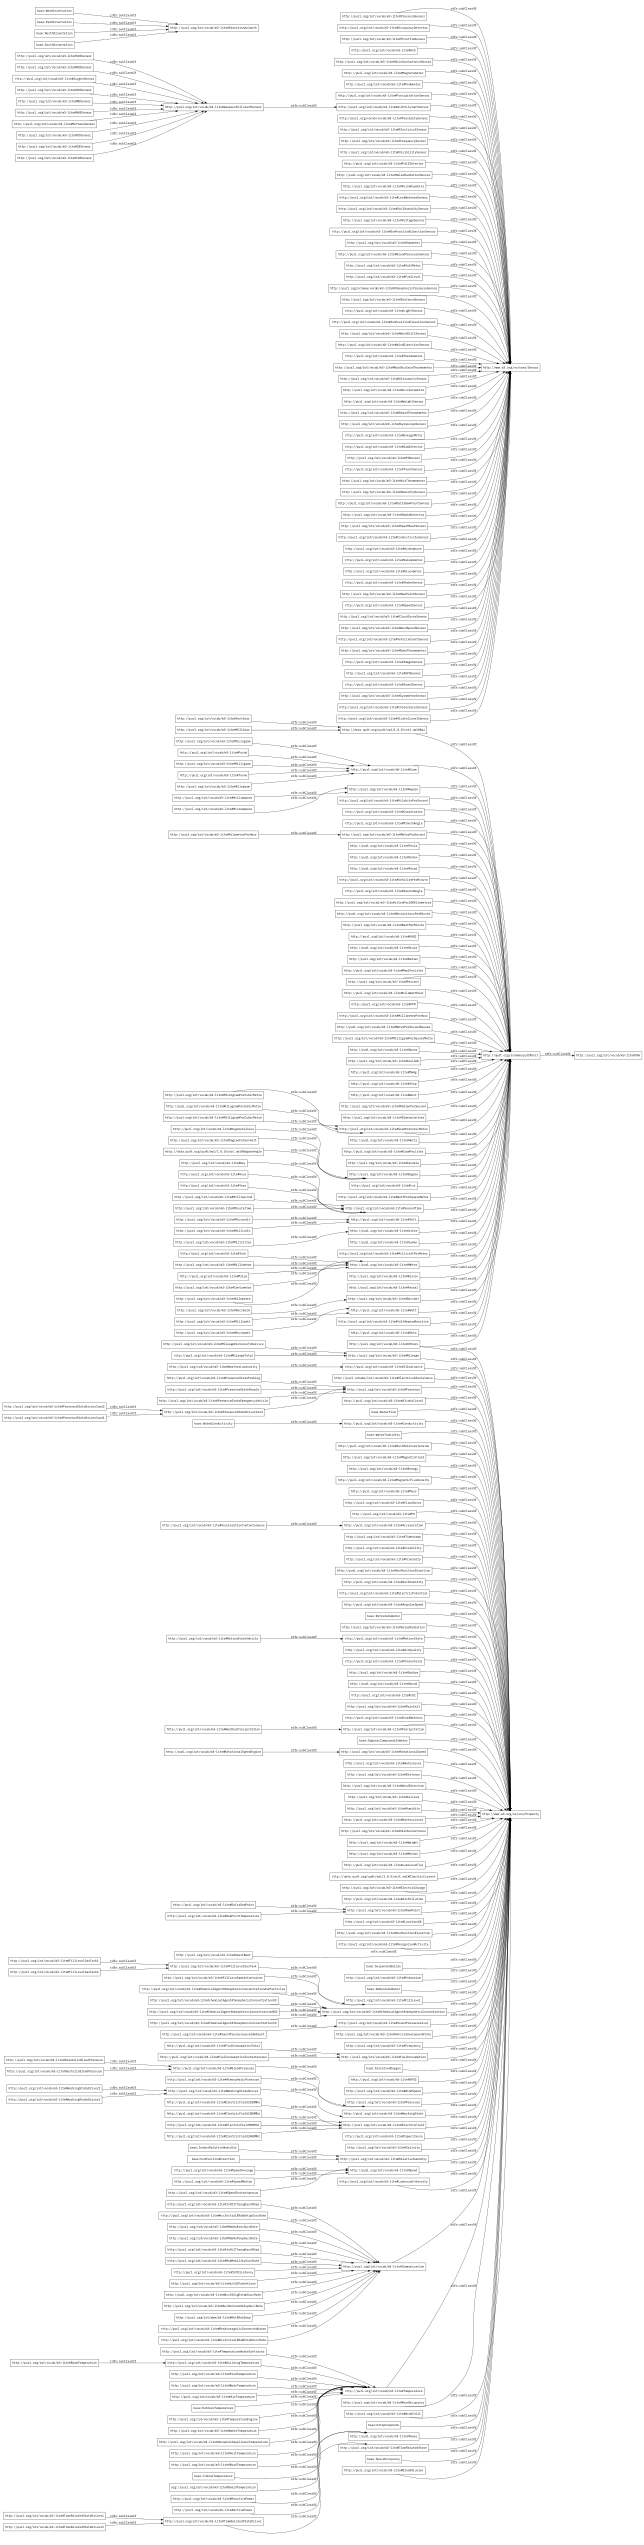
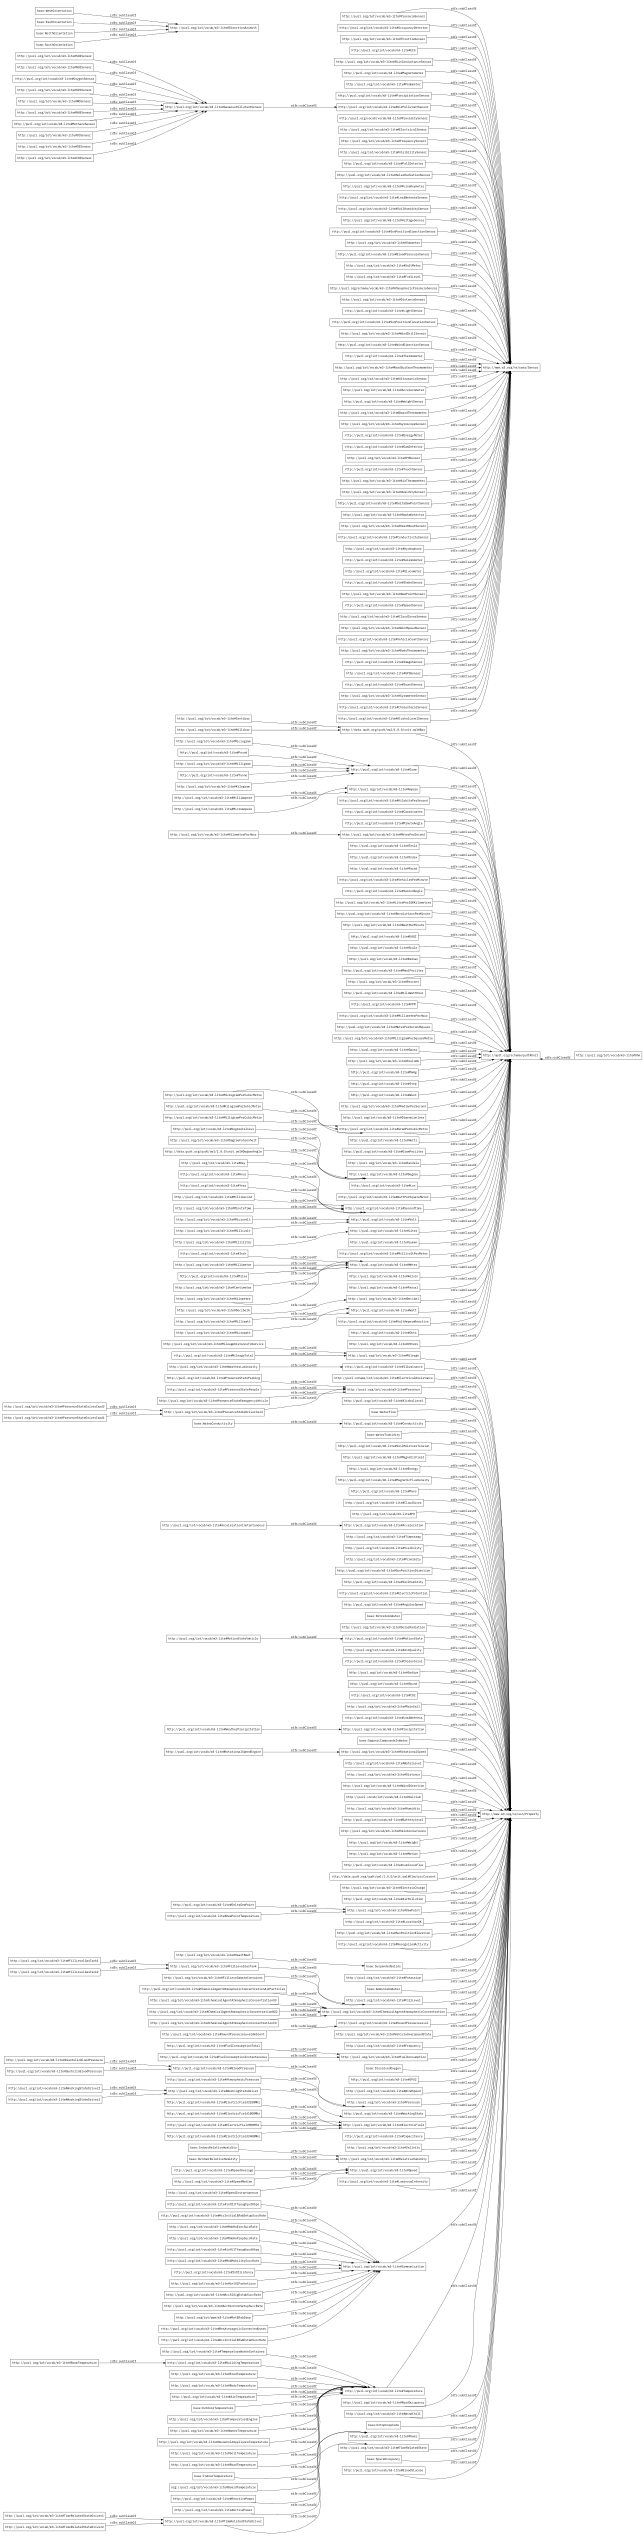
(556, 1056) -> (558, 1060)
(503, 1552) -> none
(384, 1797) -> (384, 1797)
(432, 1954) -> (307, 1963)
(213, 2159) -> (213, 2159)
